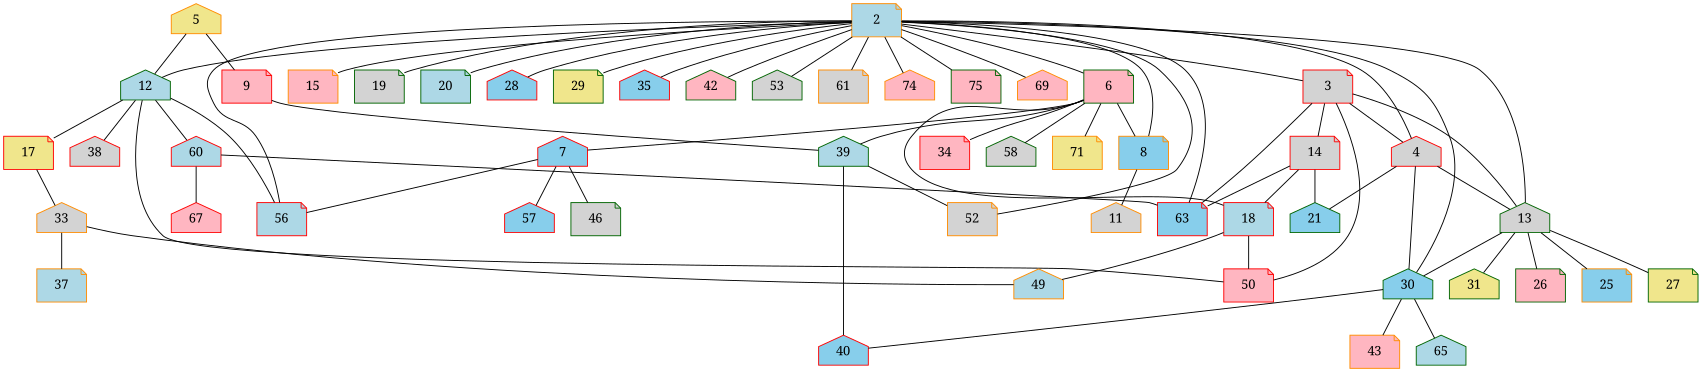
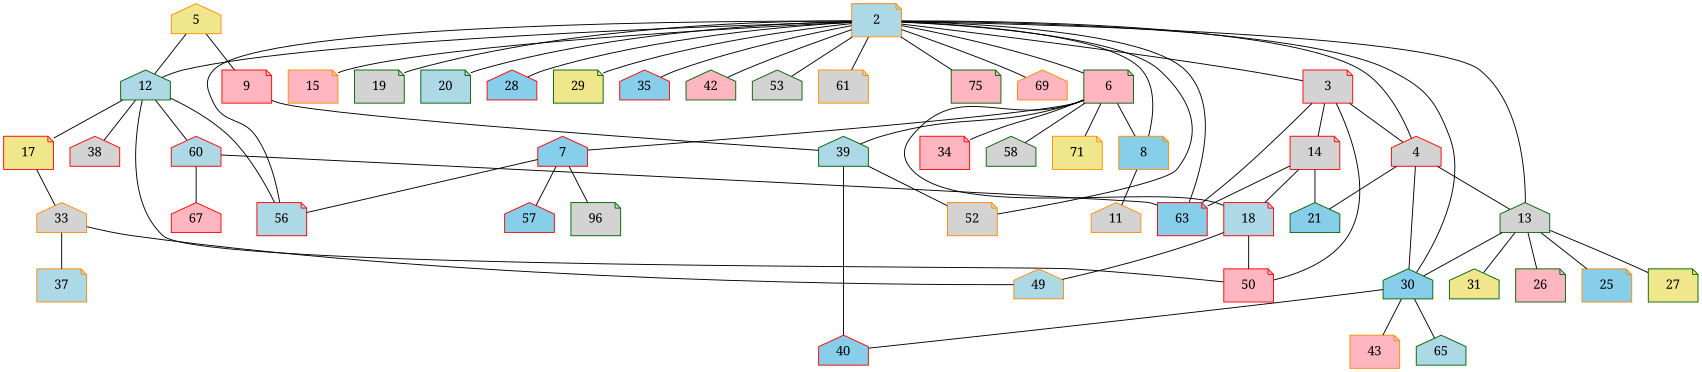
(910, 87) -> none
(1437, 128) -> none
(596, 219) -> (596, 219)
